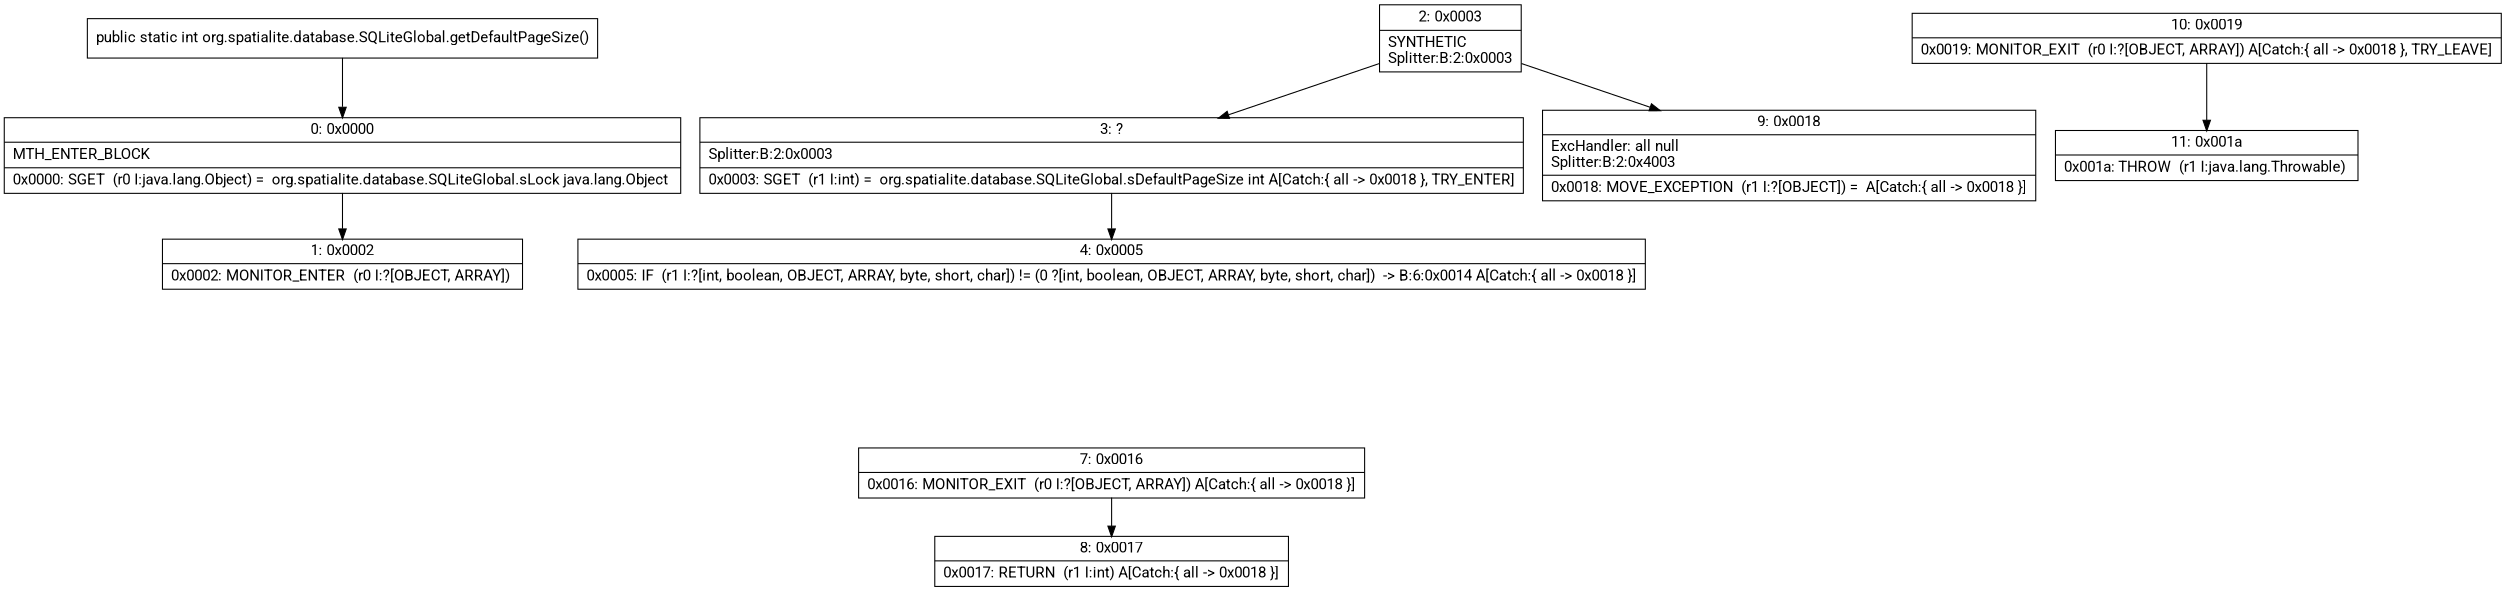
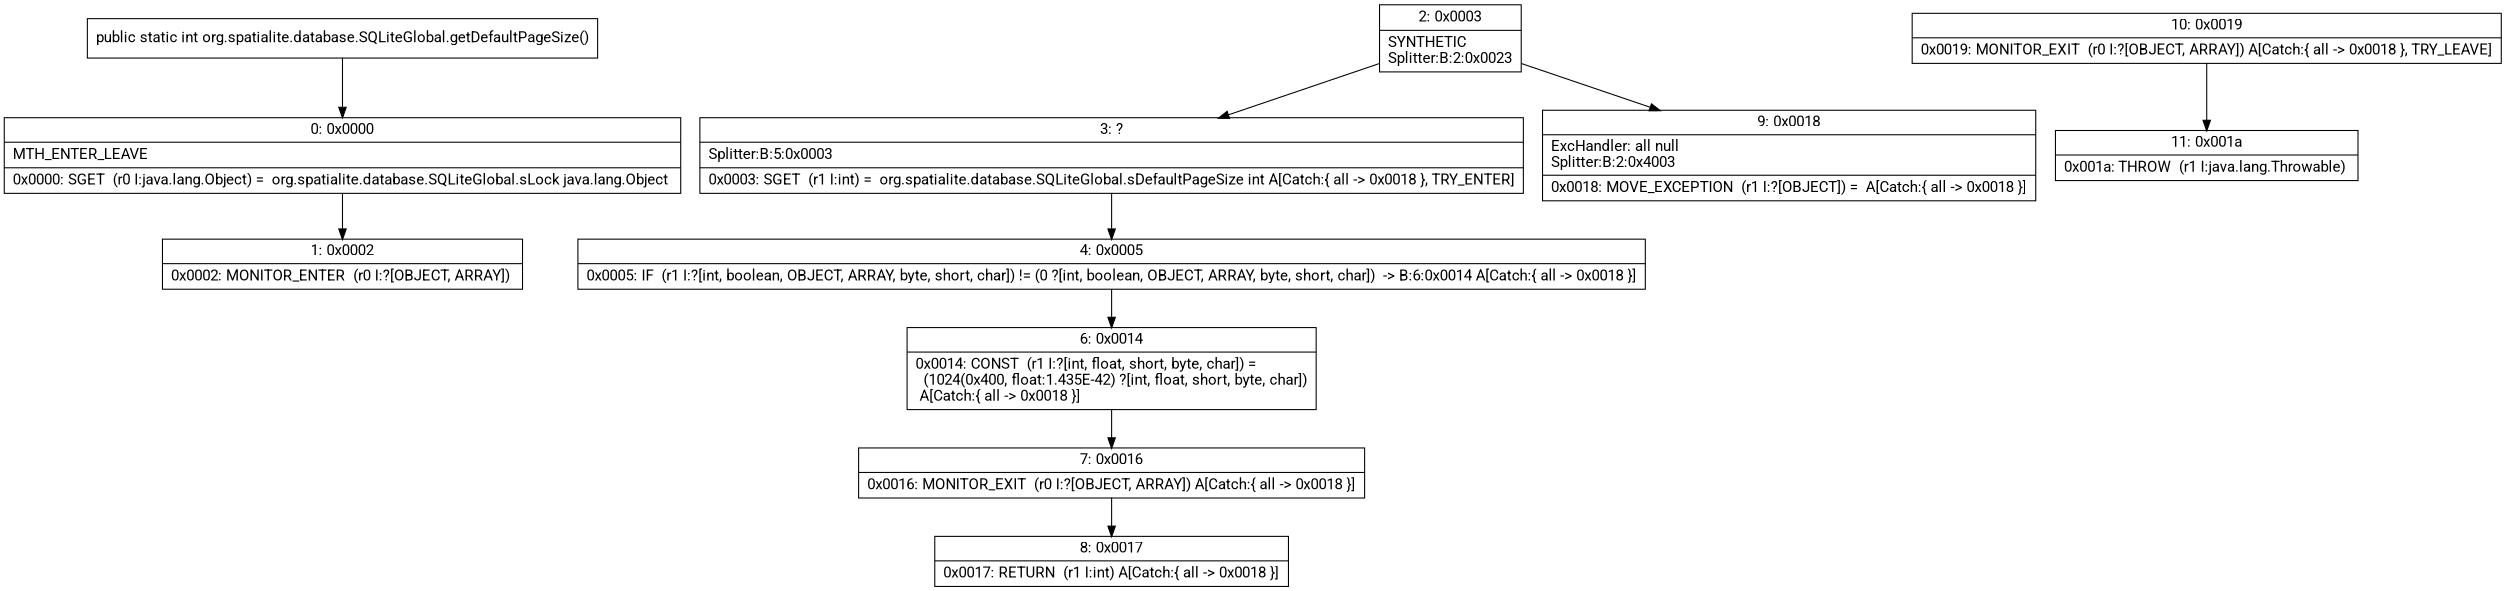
(1450, 59) -> (1450, 59)
(82, 154) -> (80, 154)
(771, 154) -> (771, 154)
none -> (1112, 369)
